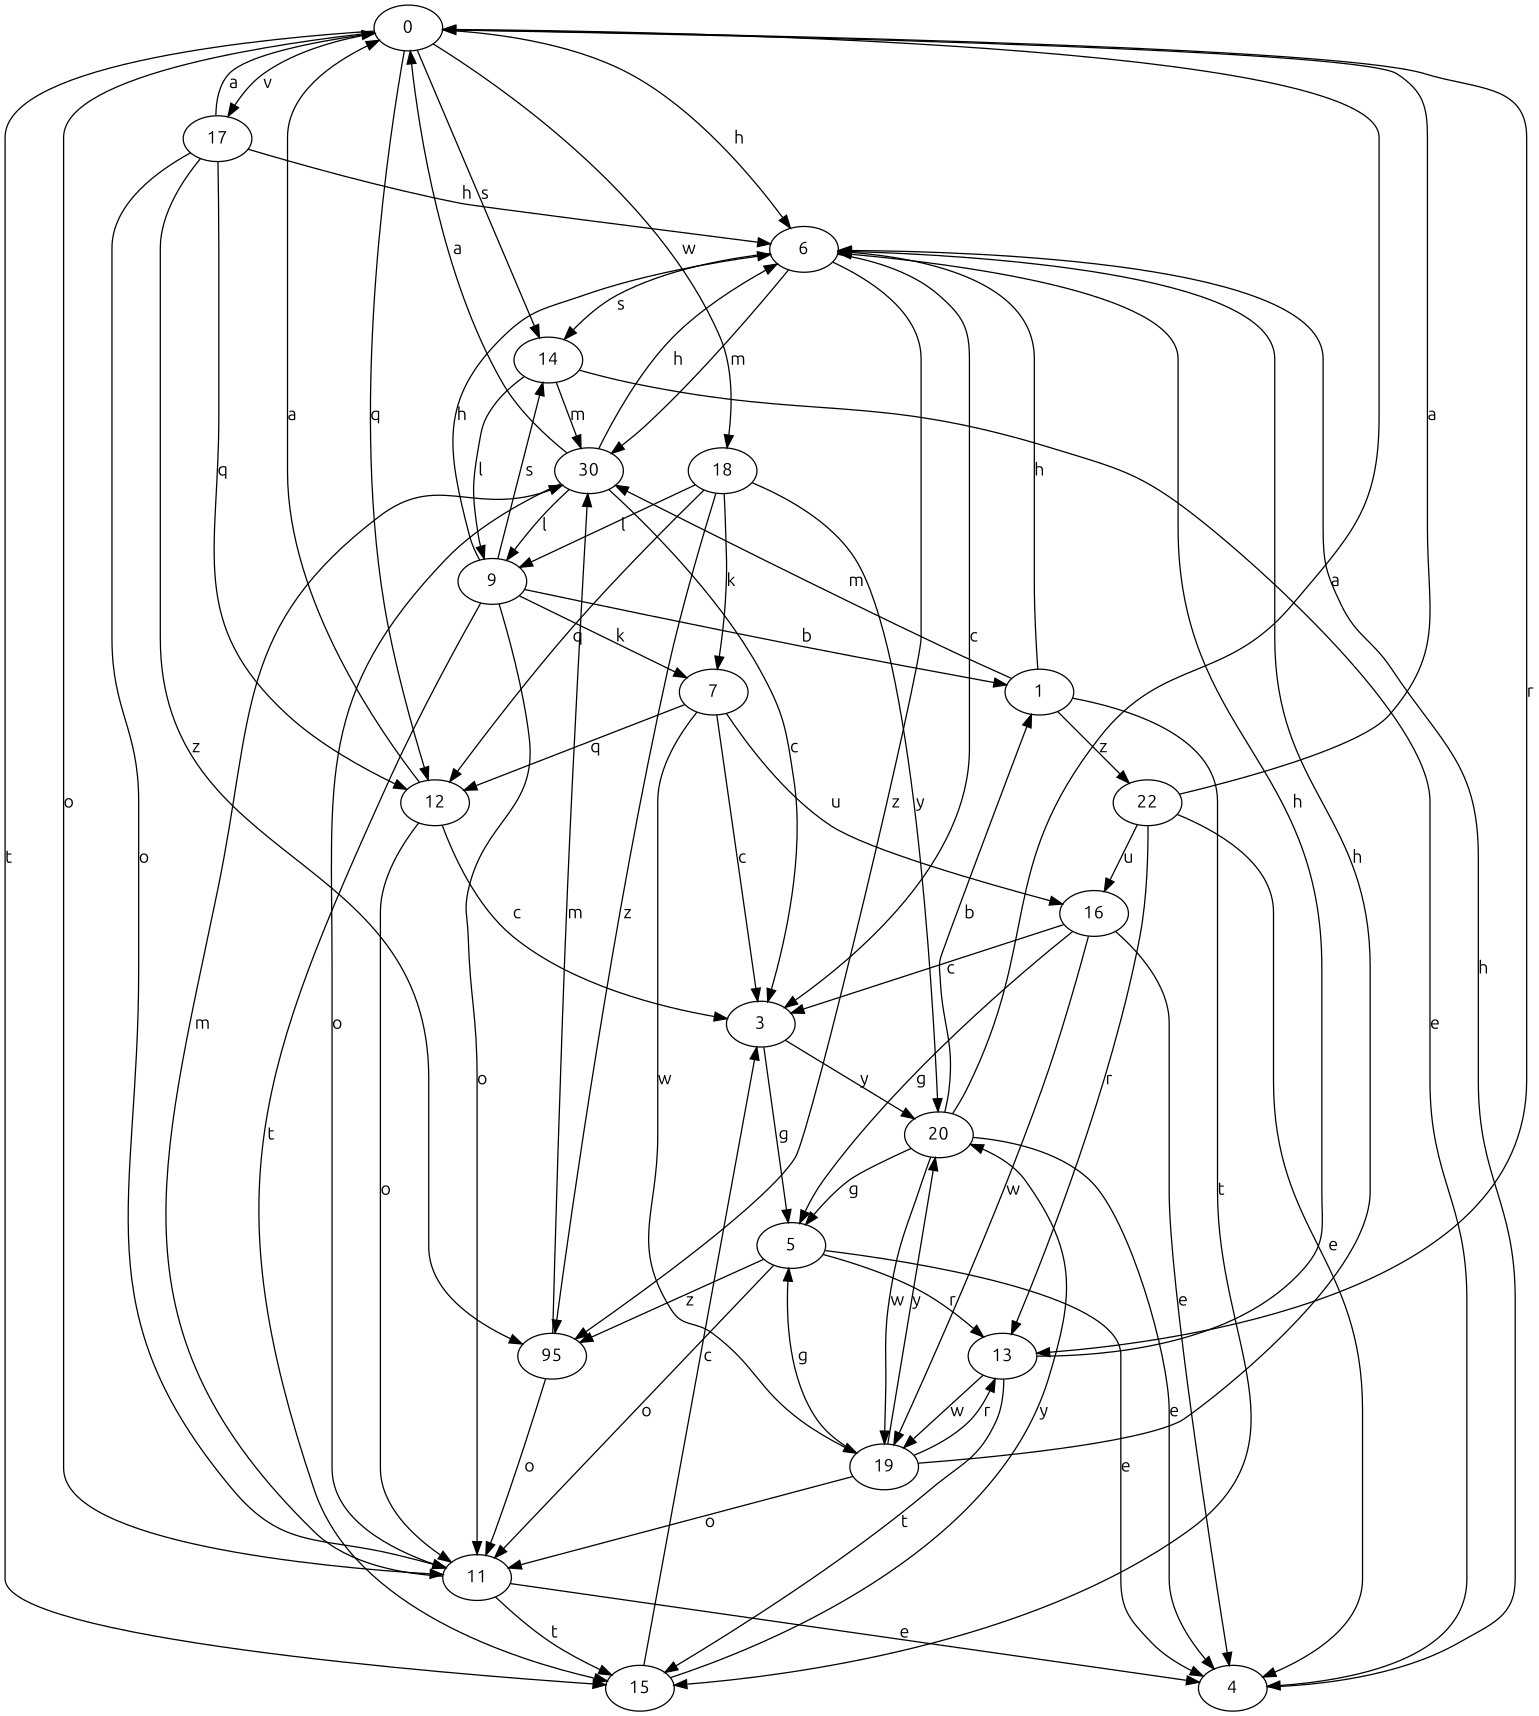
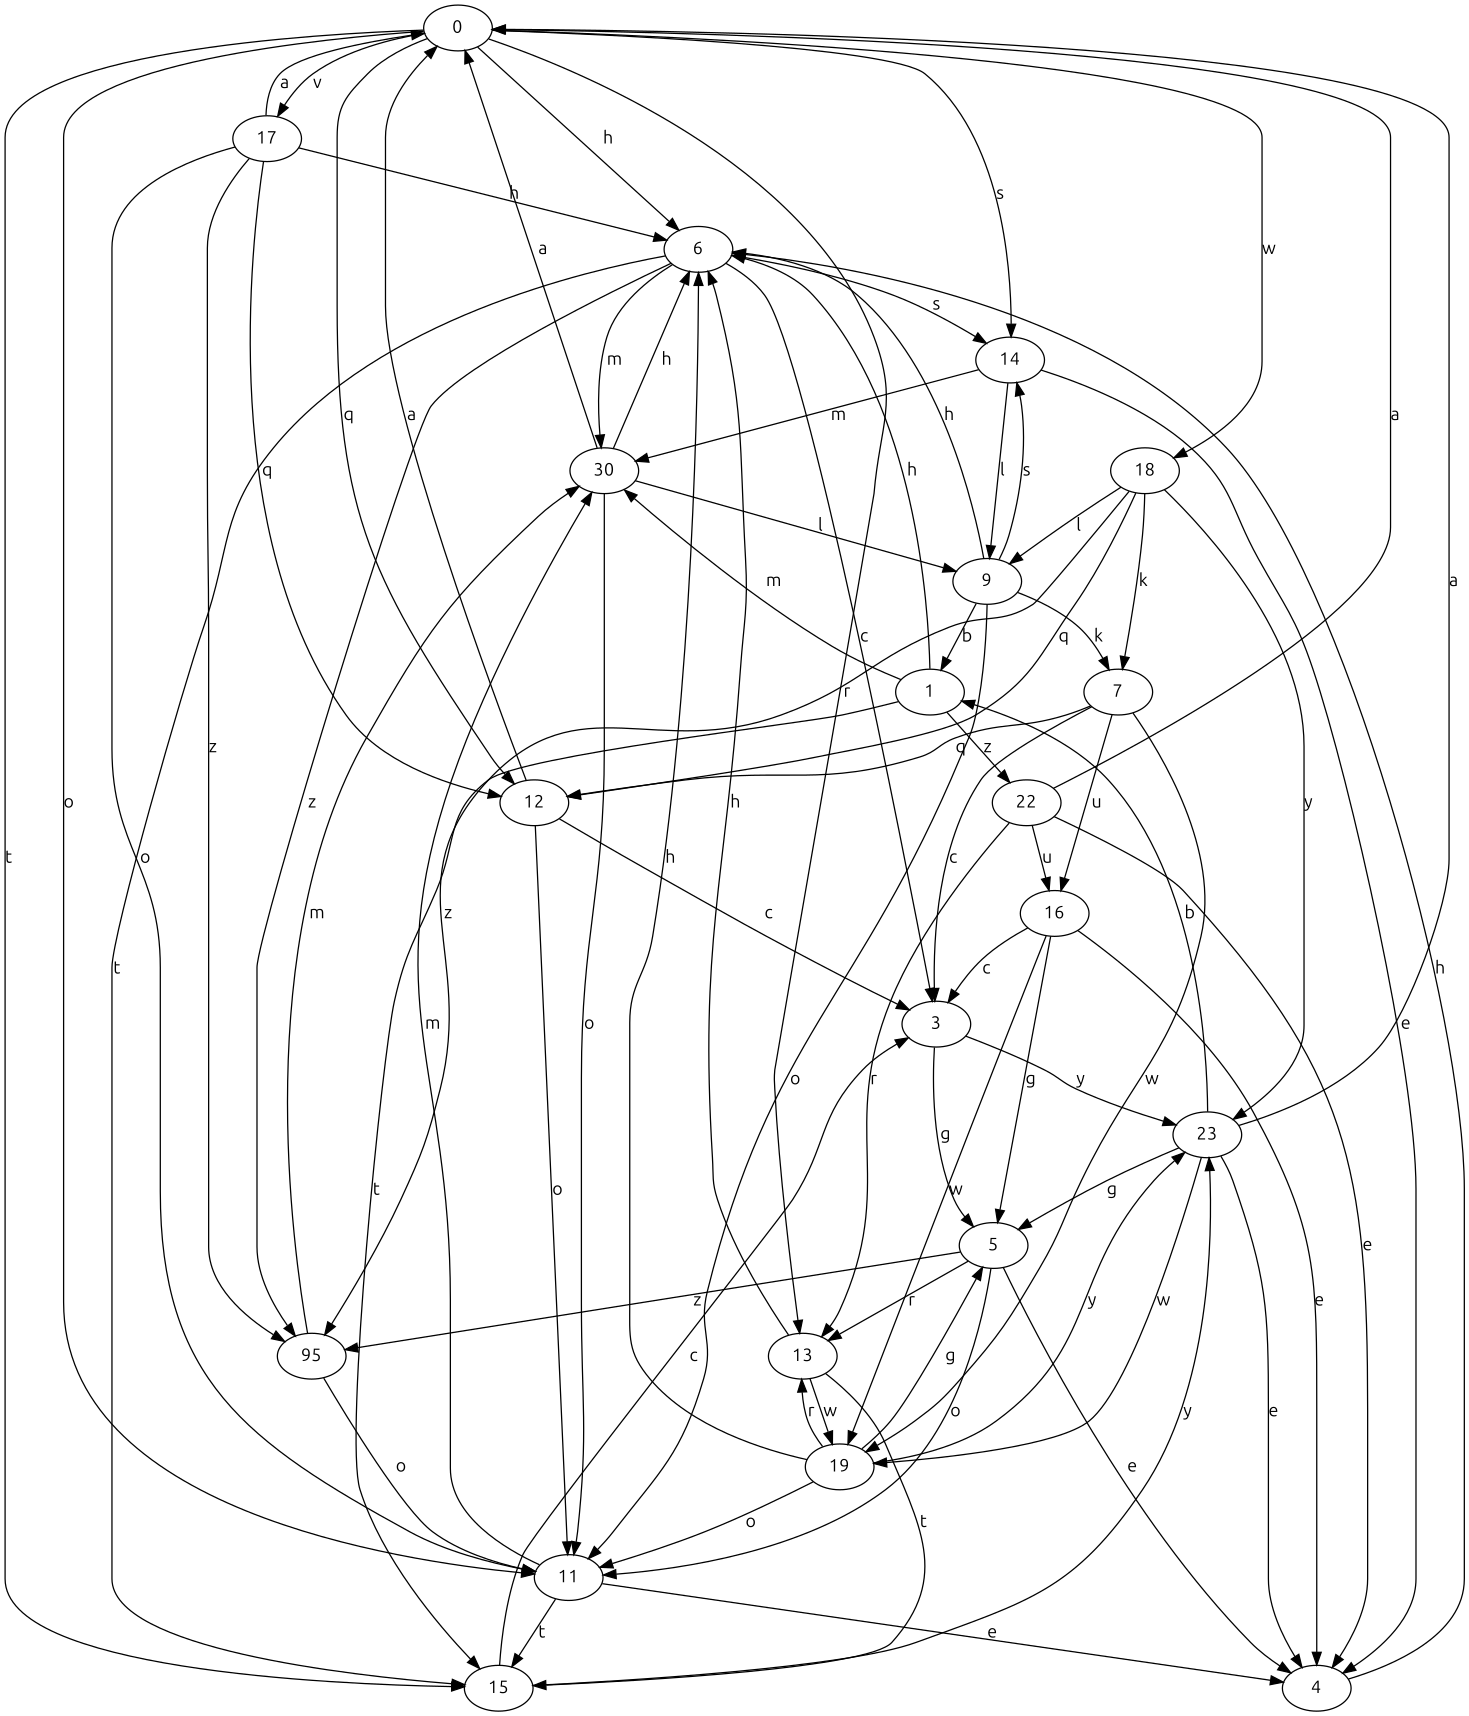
(780, 711) -> none
(939, 1135) -> (1207, 1135)
(259, 1203) -> (113, 962)
